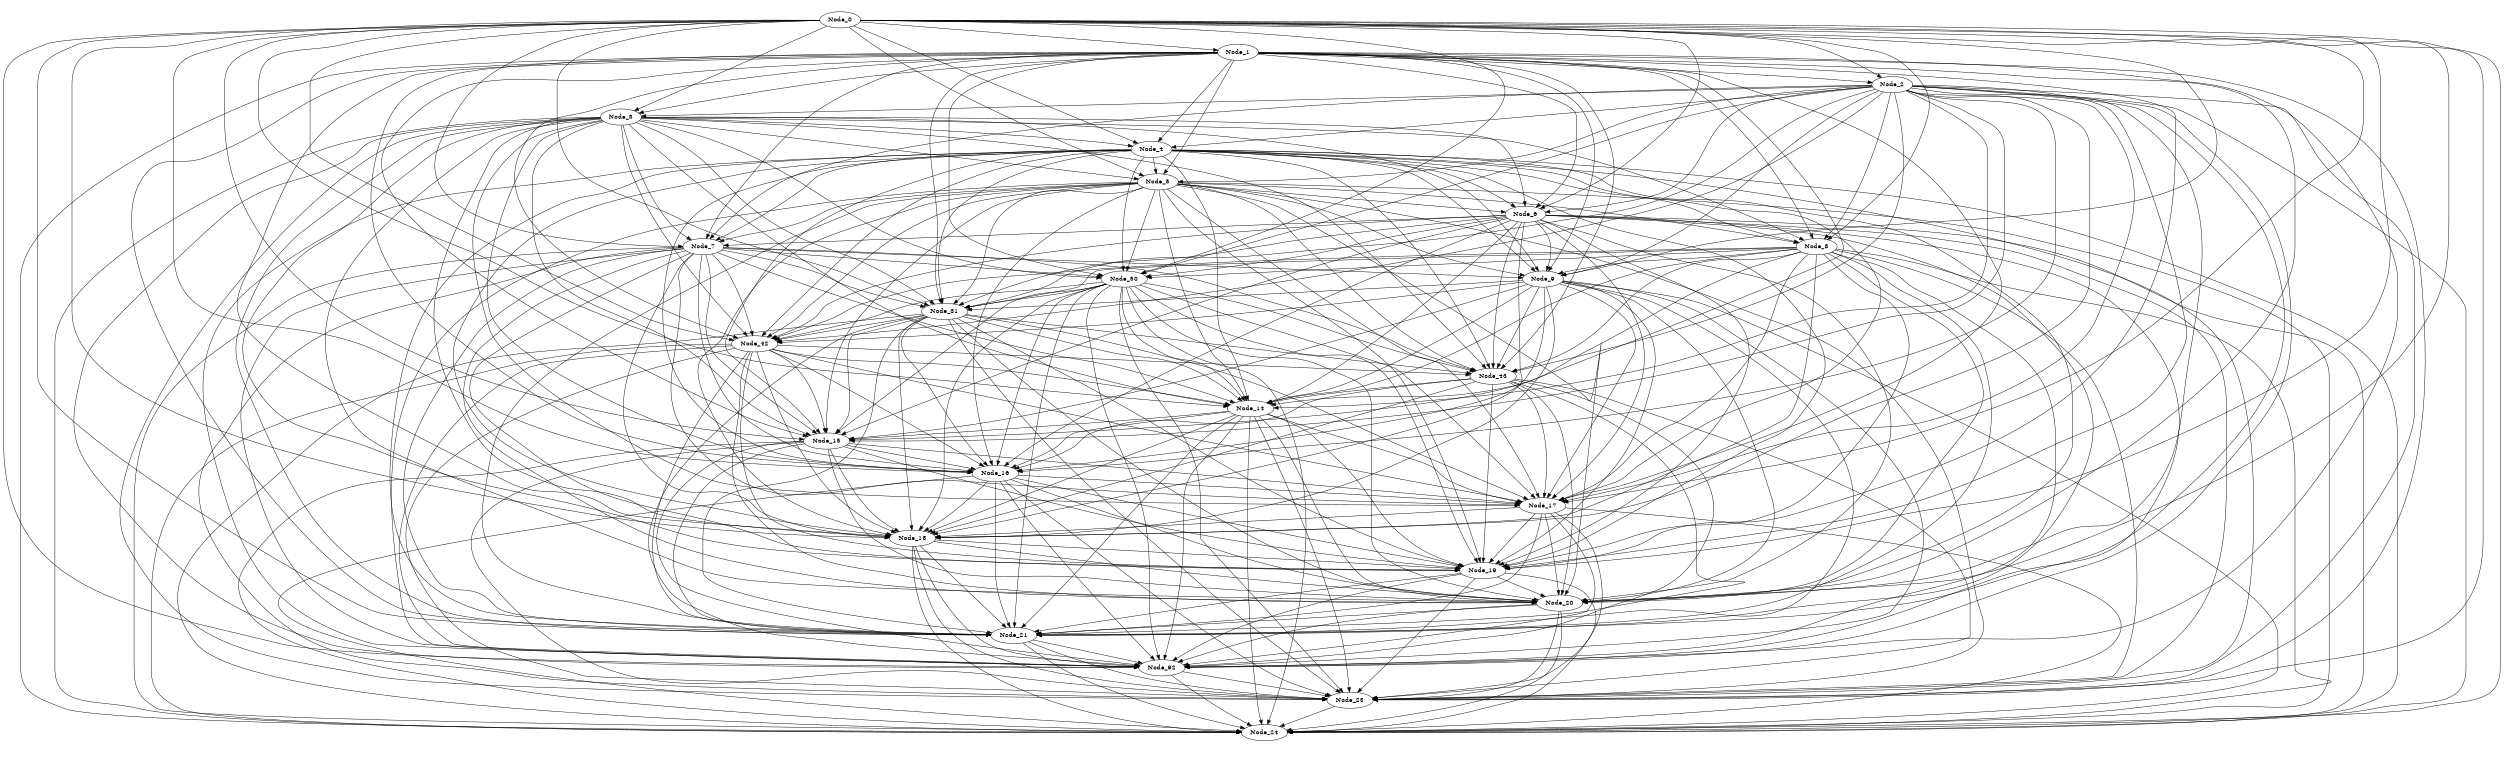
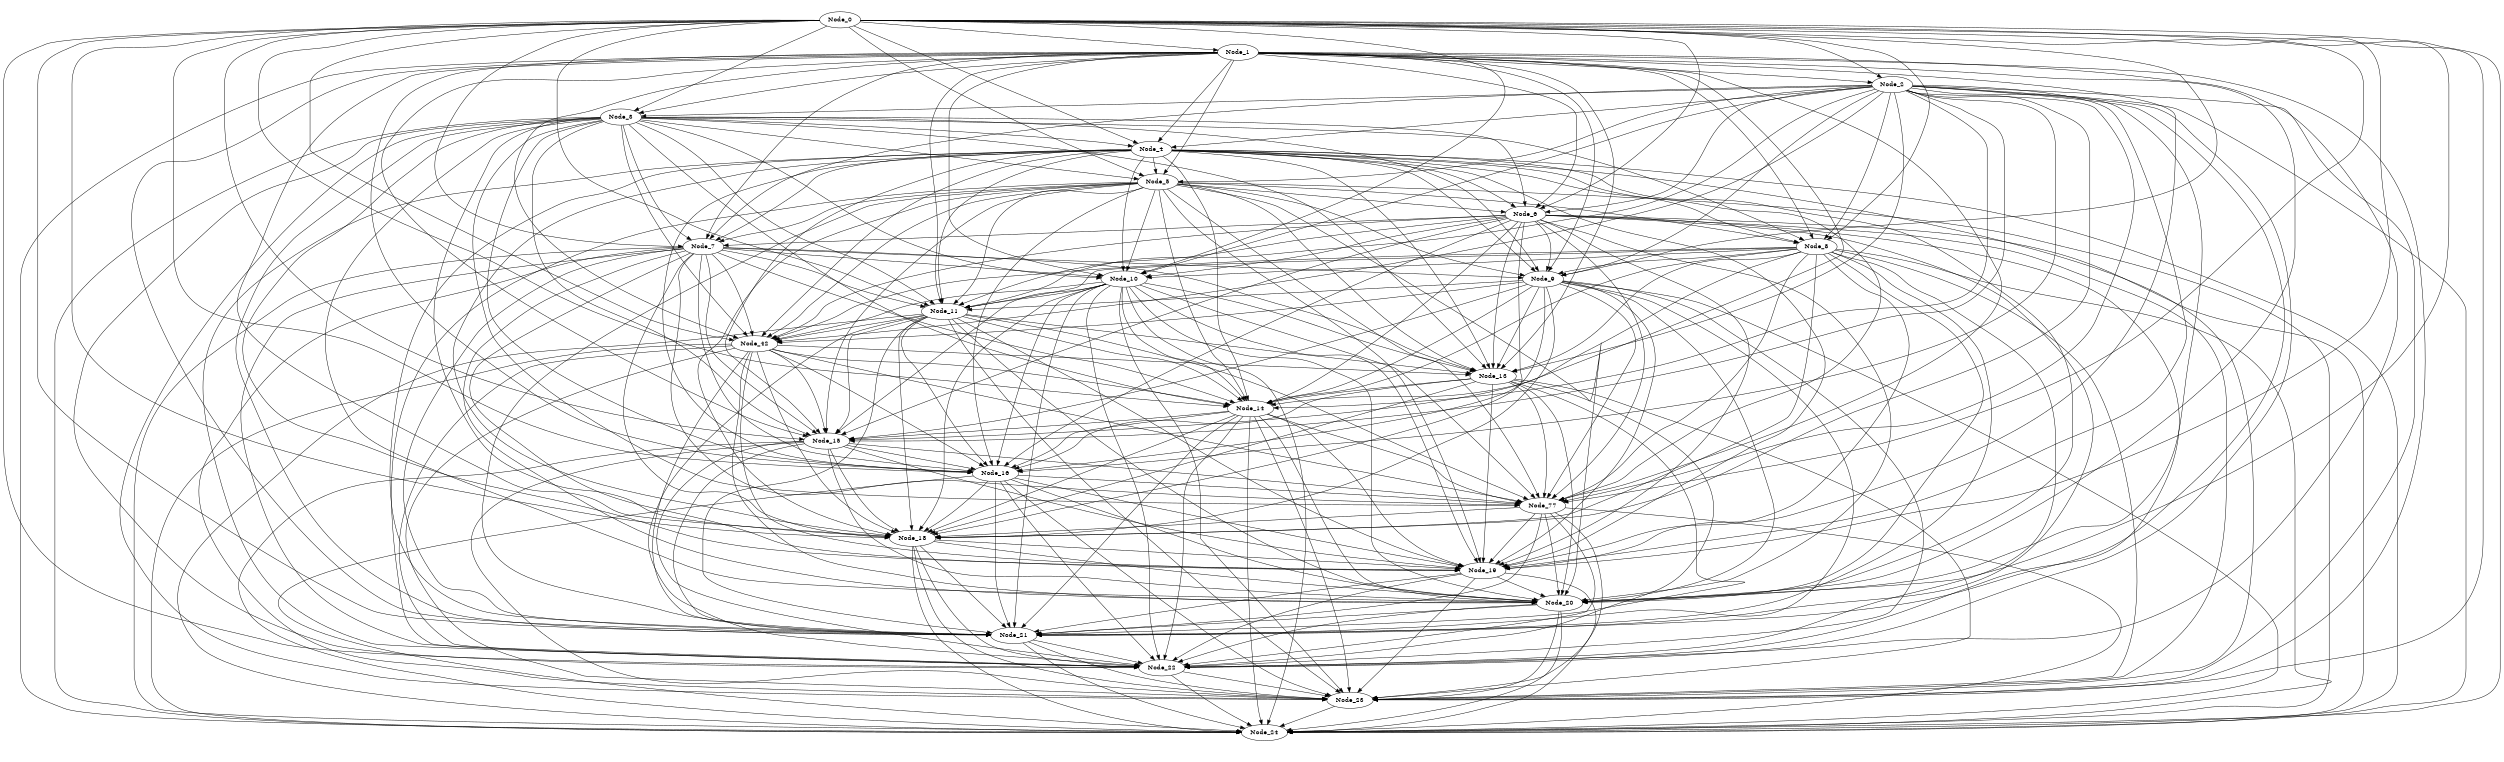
(1124, 279) -> (1124, 279)
(945, 311) -> (945, 311)
(1493, 376) -> (1493, 376)
(1928, 444) -> none
(1543, 506) -> (1543, 506)
(1162, 668) -> (1162, 668)
